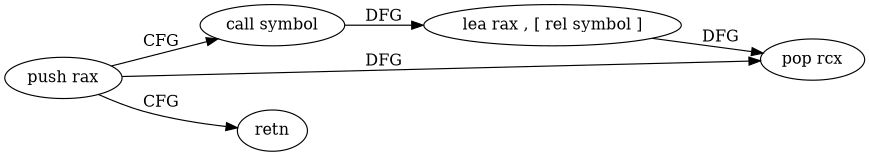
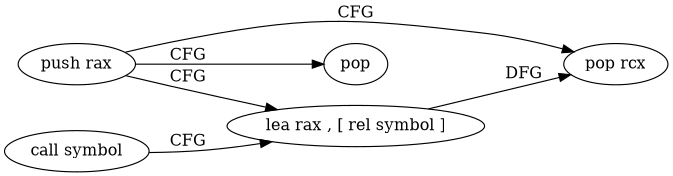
(384, 17) -> (188, 142)
(159, 54) -> (196, 92)
(384, 61) -> (356, 13)
(272, 131) -> (356, 64)
